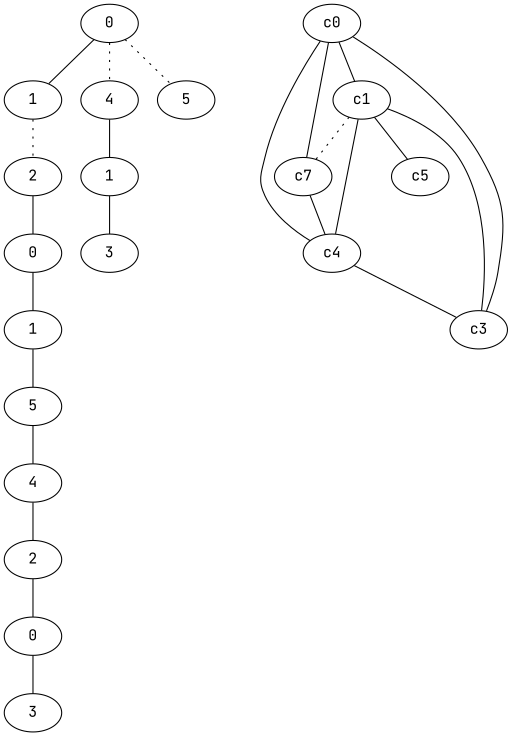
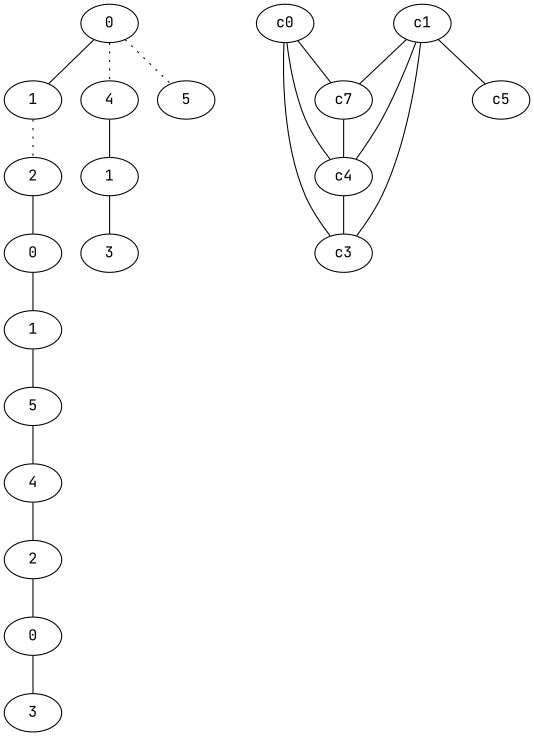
(347, 62) -> none
(332, 138) -> (383, 62)
